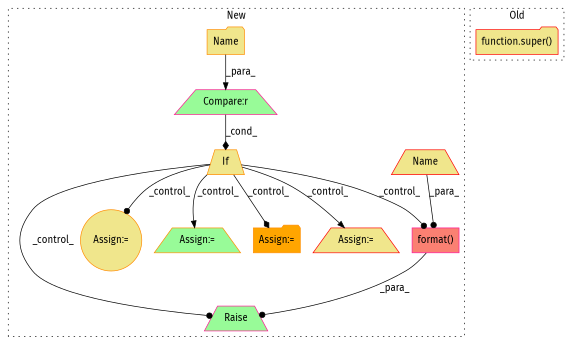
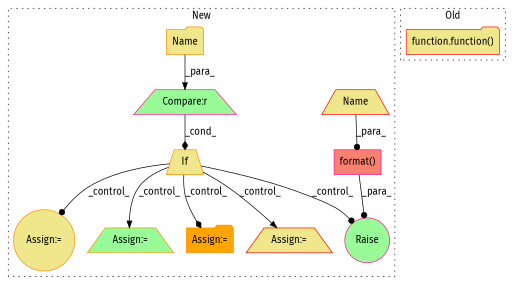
(517, 42) -> (453, 42)
(336, 183) -> none
(236, 318) -> (367, 240)
